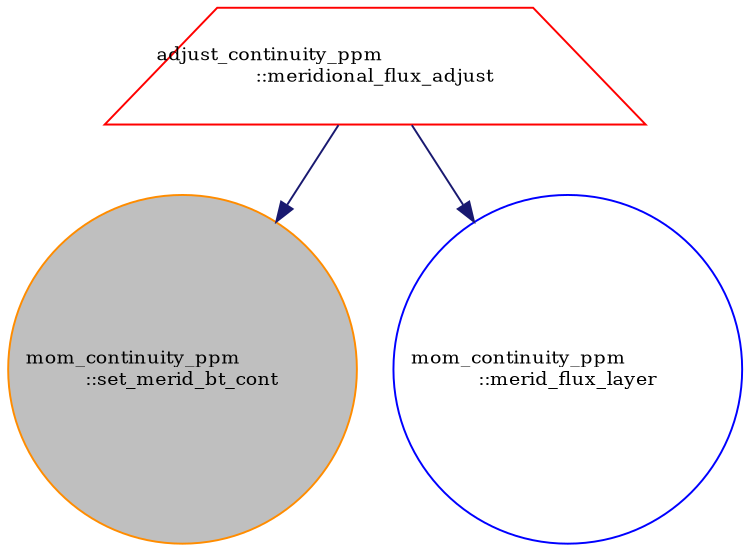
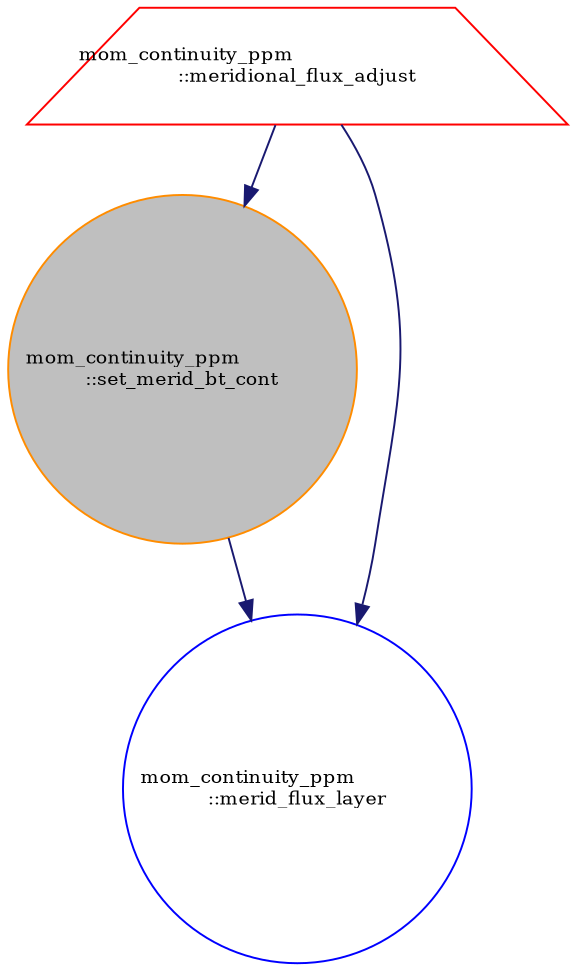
(375, 66) -> (297, 66)
none -> (237, 569)
